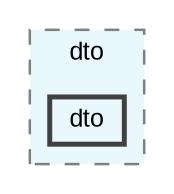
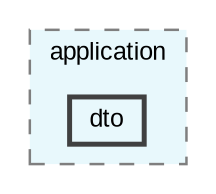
(87, 53) -> (108, 53)
